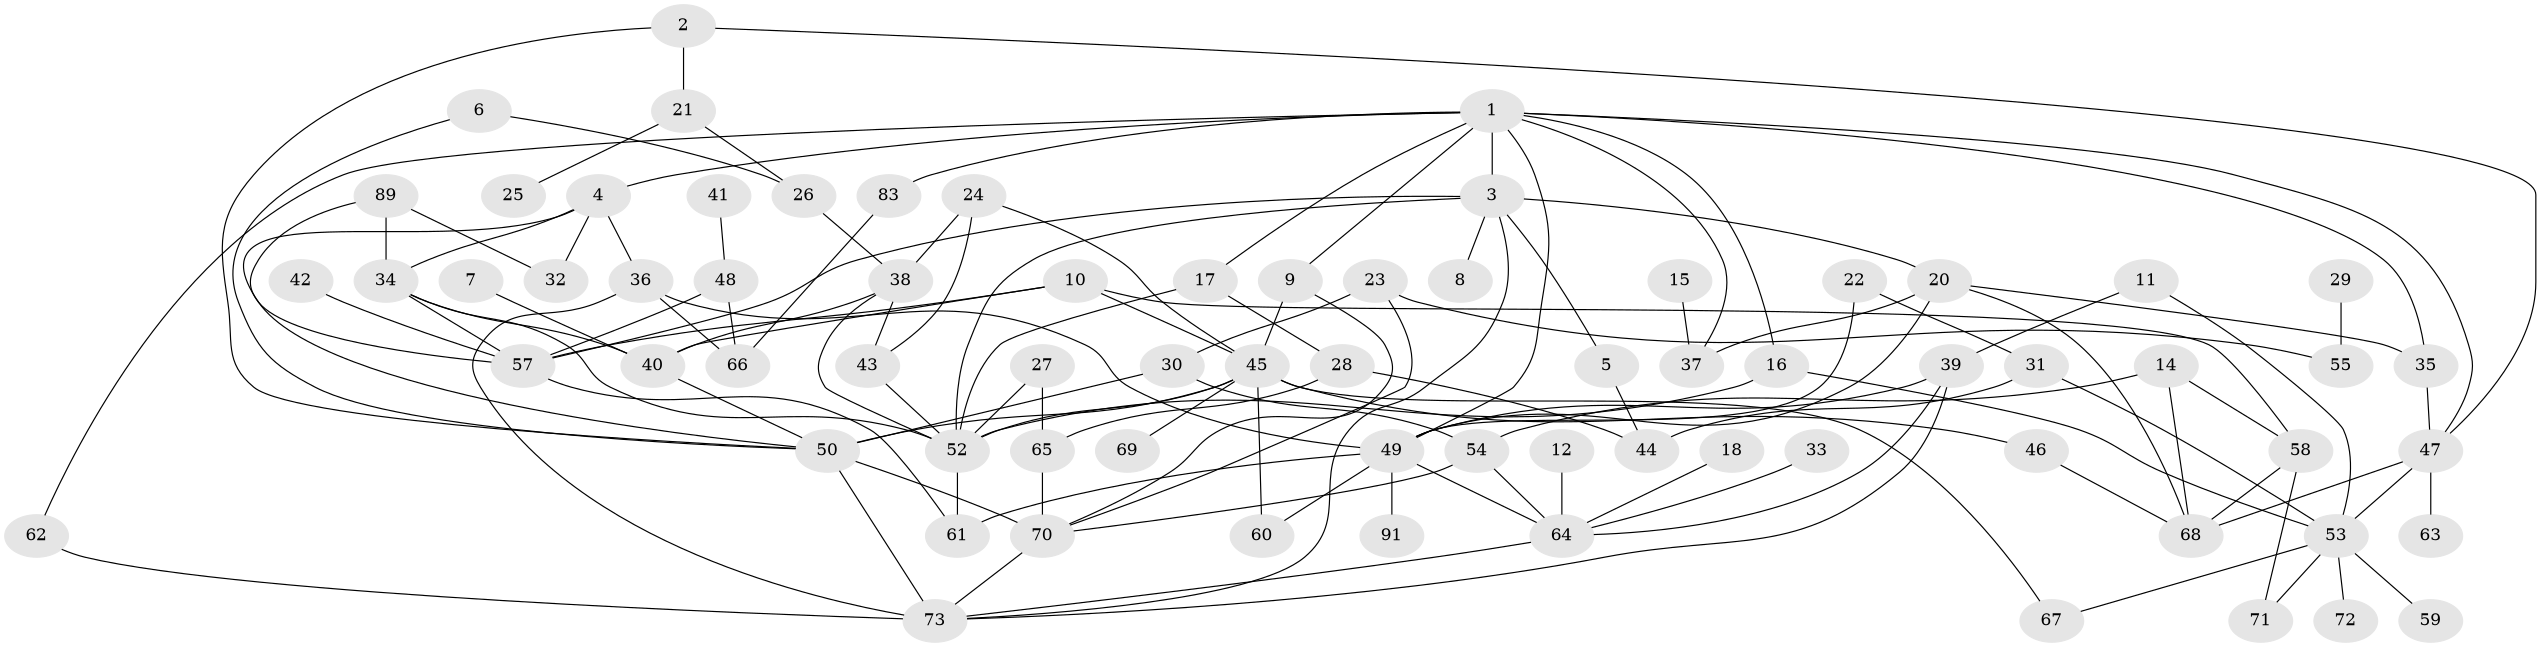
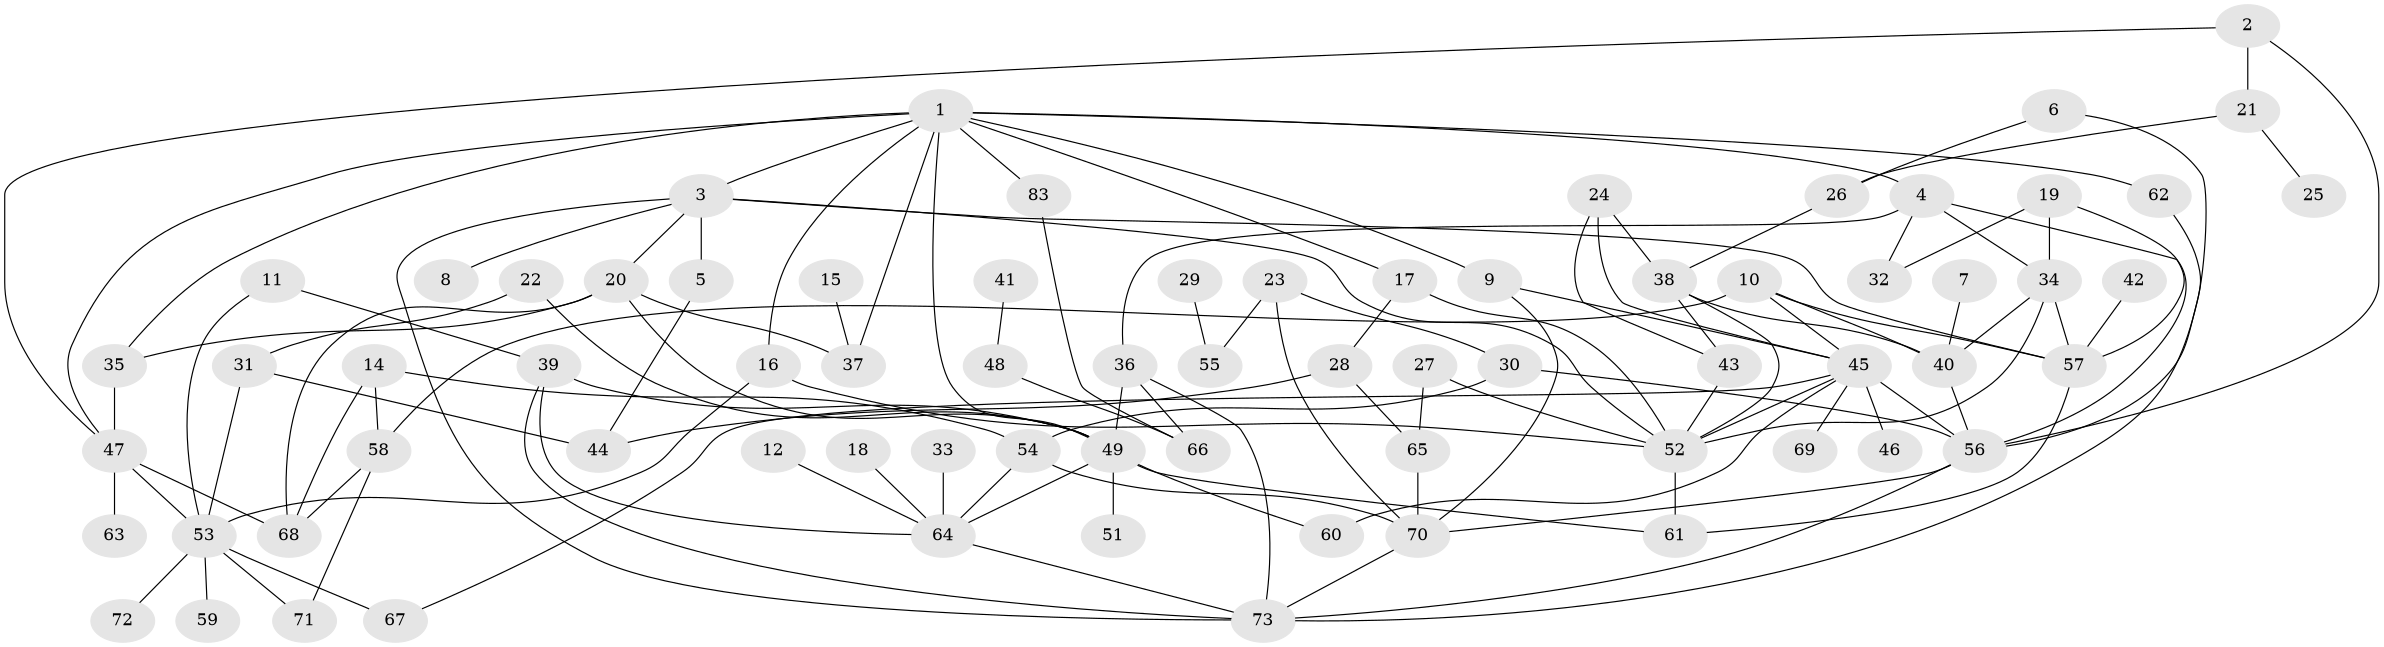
(386, 196) -> (2049, 196)
(626, 326) -> none
(828, 451) -> (1975, 451)
(2114, 494) -> none
(1392, 536) -> (1113, 536)
